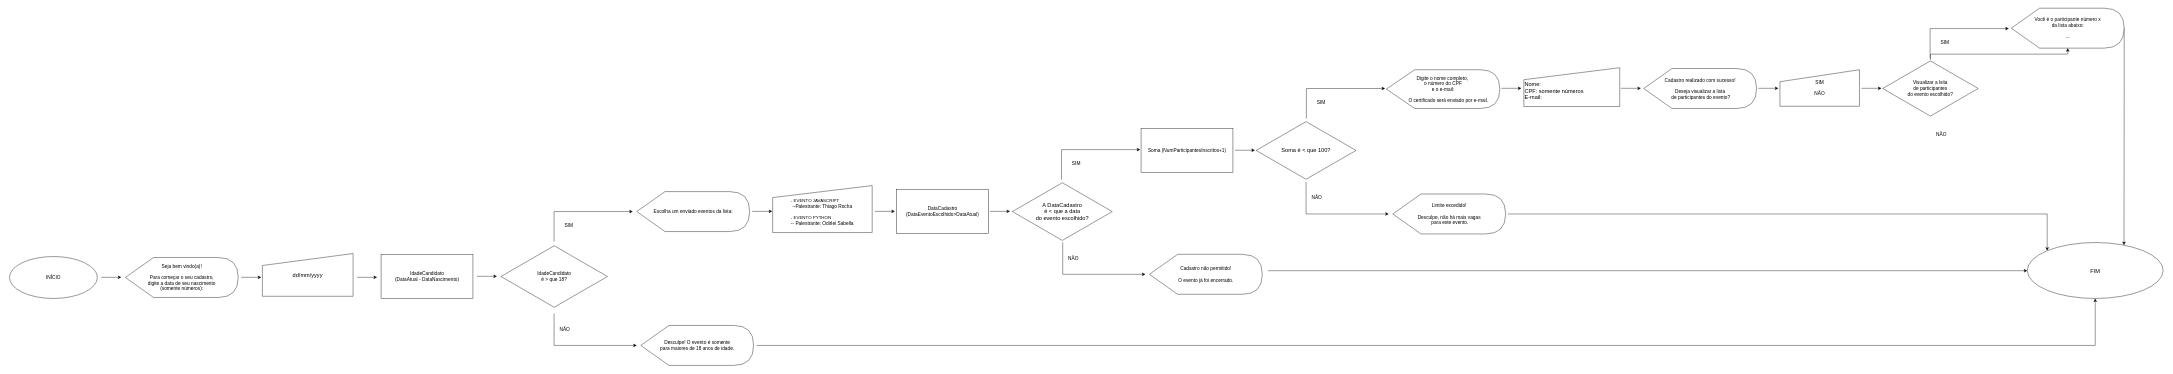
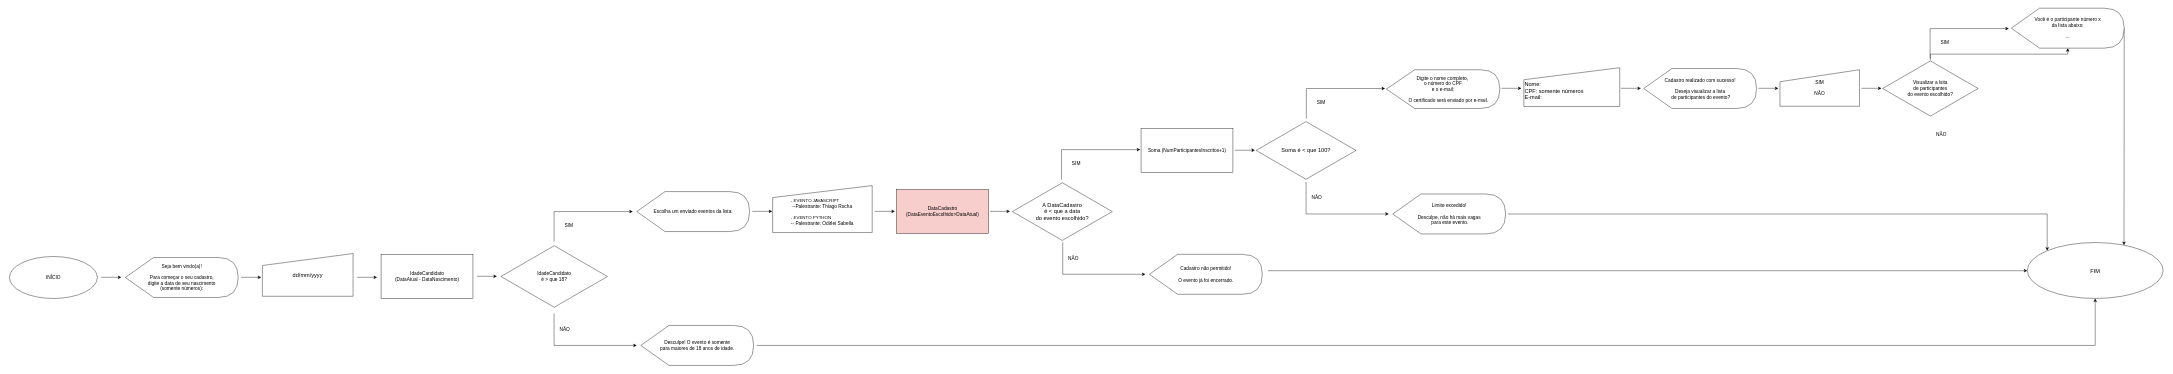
(942, 212) -> (942, 212)
